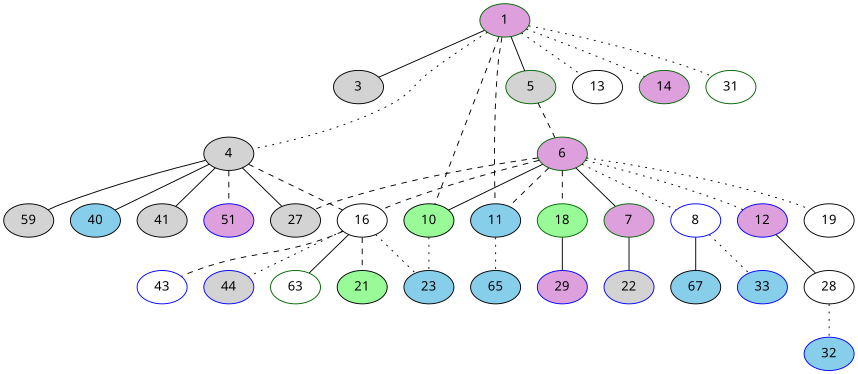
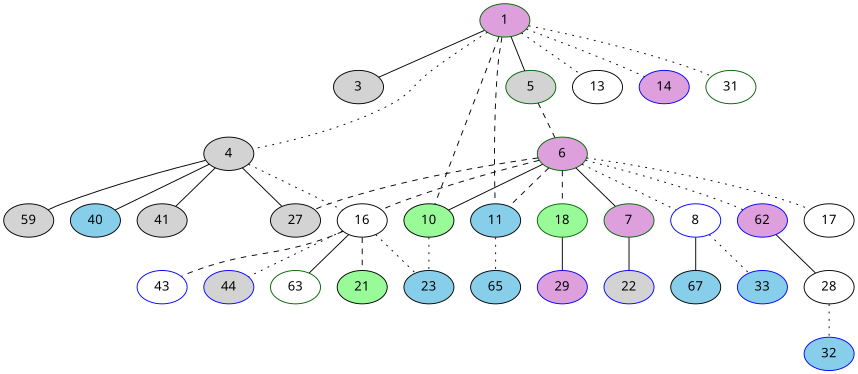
(664, 87) -> (664, 87)
(295, 187) -> (295, 187)
(229, 220) -> none
(762, 220) -> (762, 220)
(829, 220) -> (829, 220)
